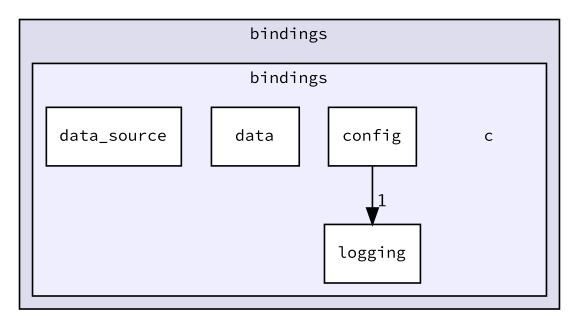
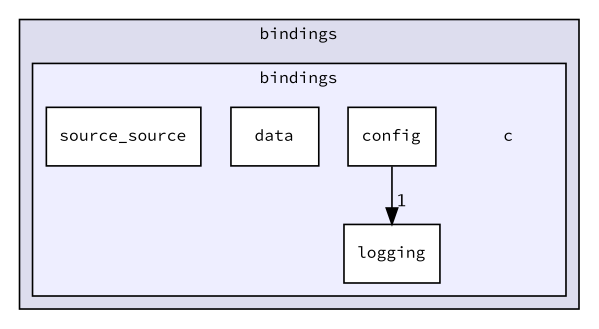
(114, 137) -> (124, 137)
